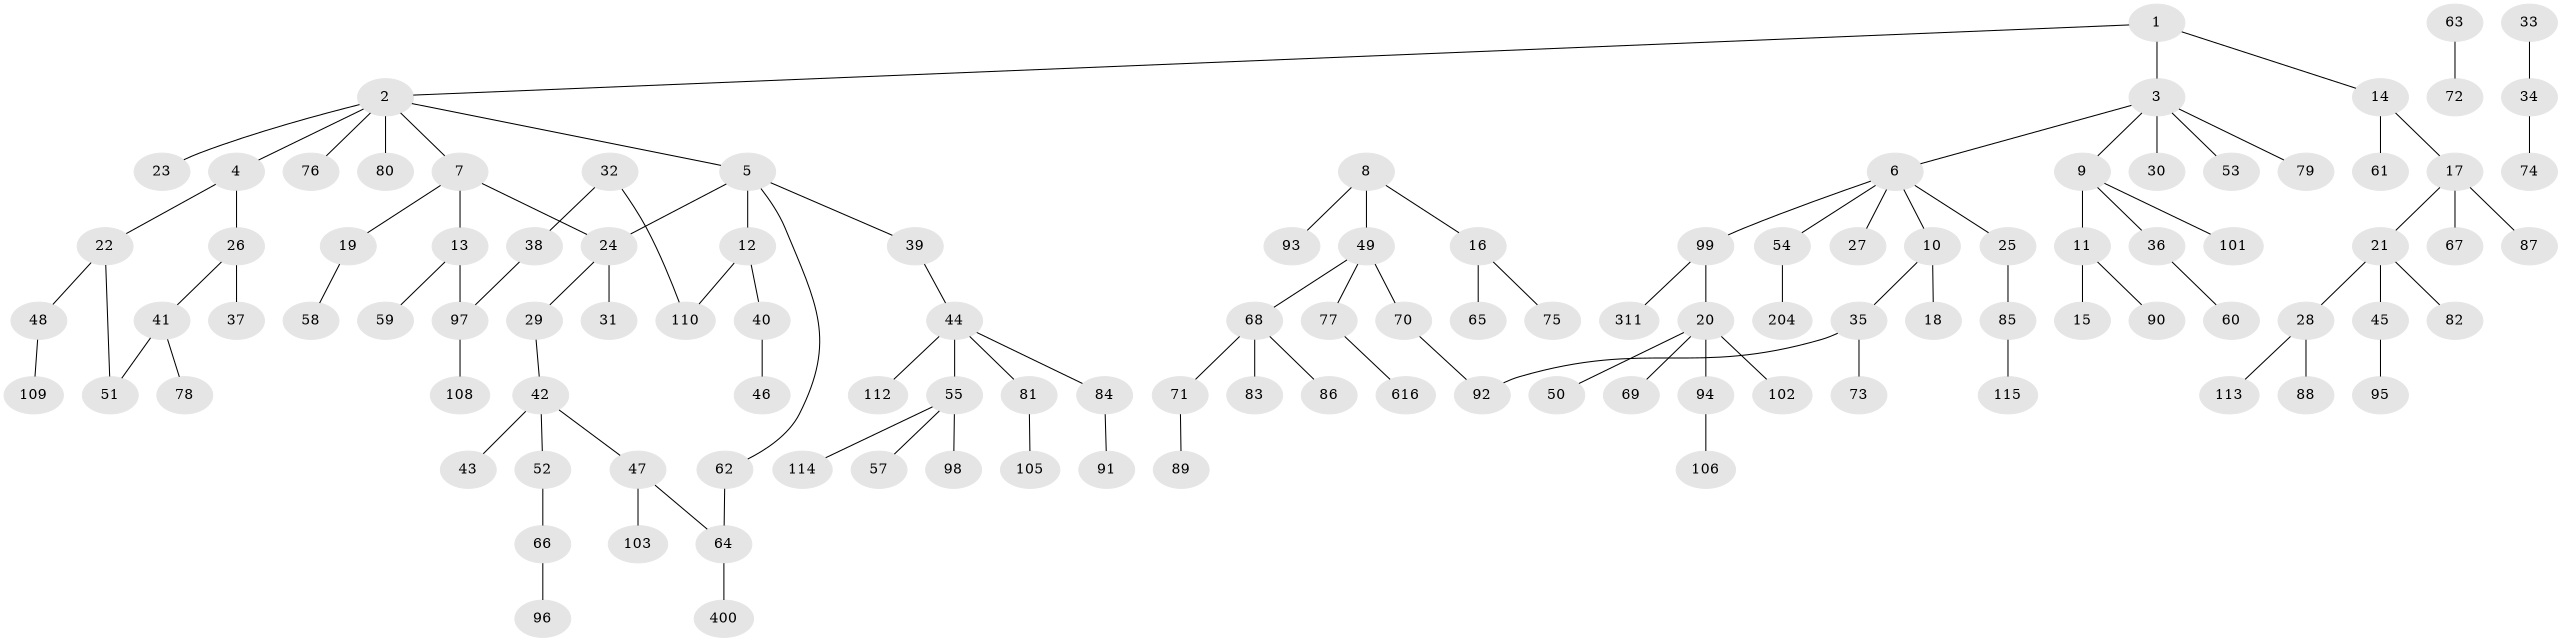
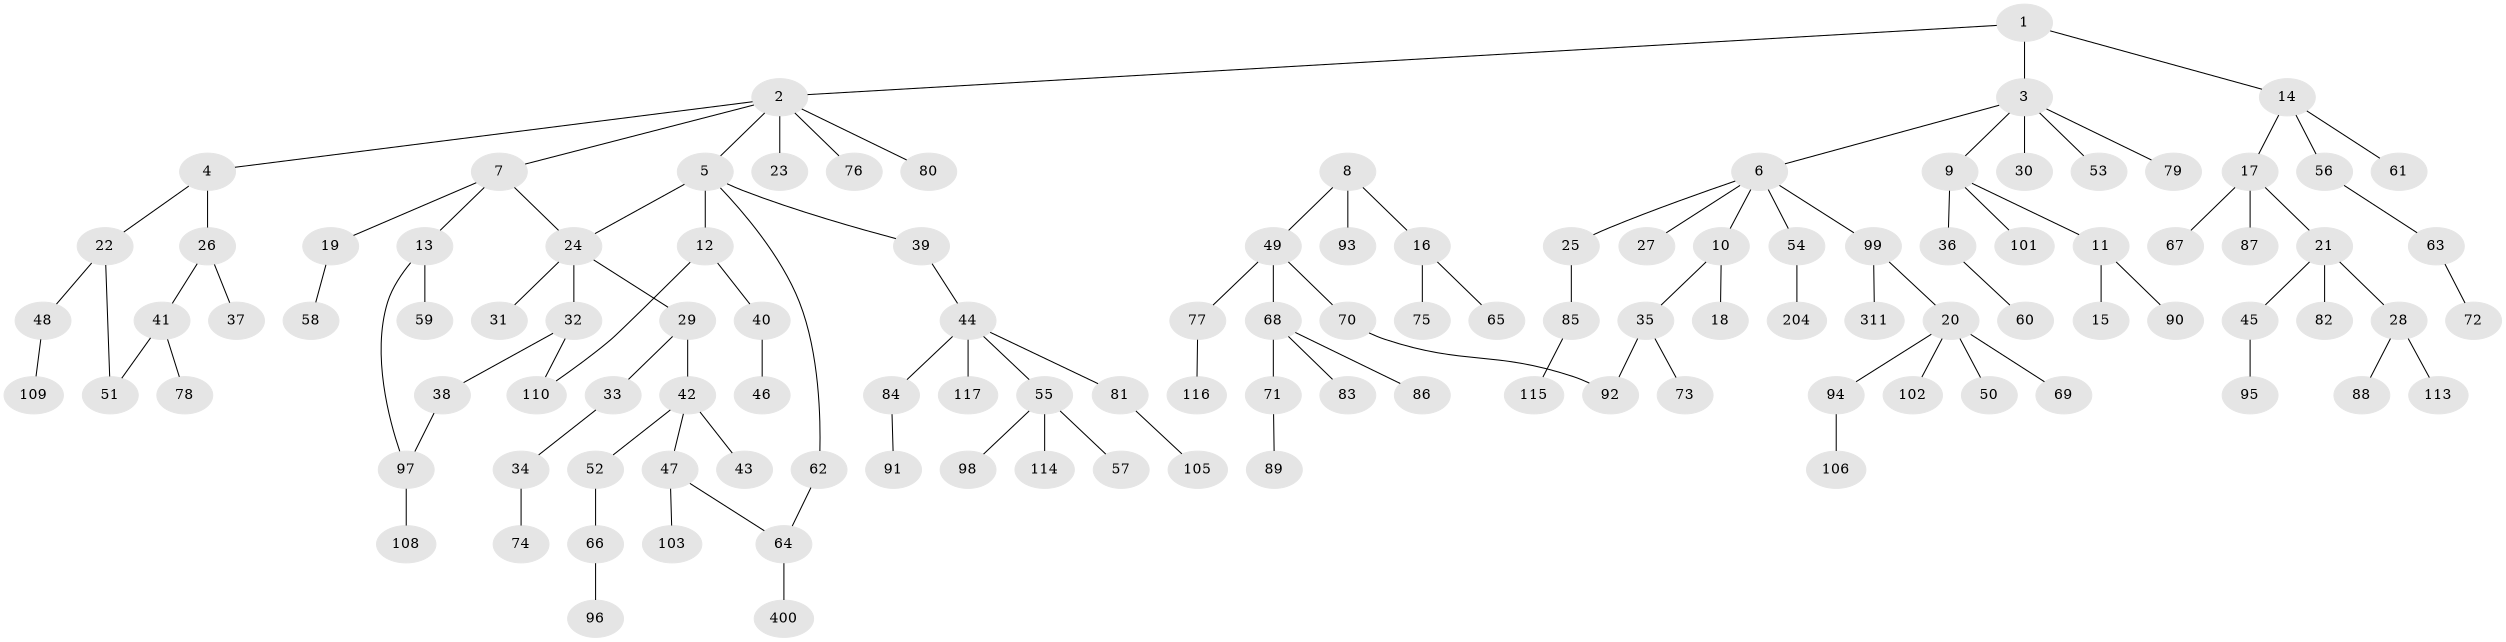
none -> (2325, 172)
none -> (574, 284)
none -> (651, 358)
(878, 395) -> (968, 395)
(1406, 395) -> (1197, 395)
